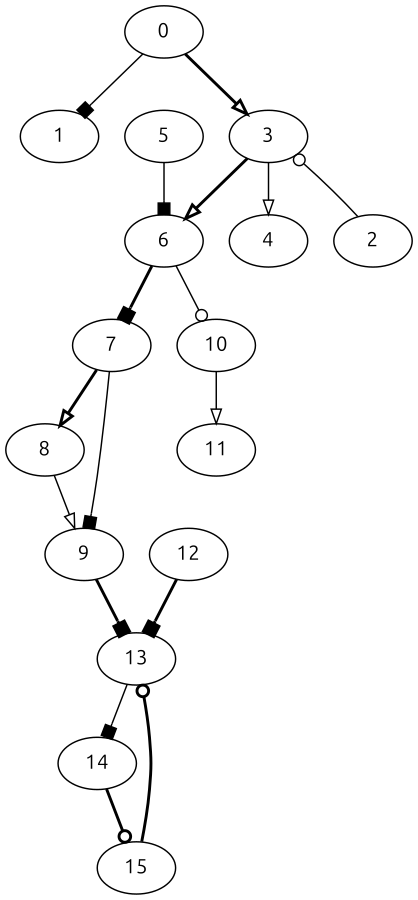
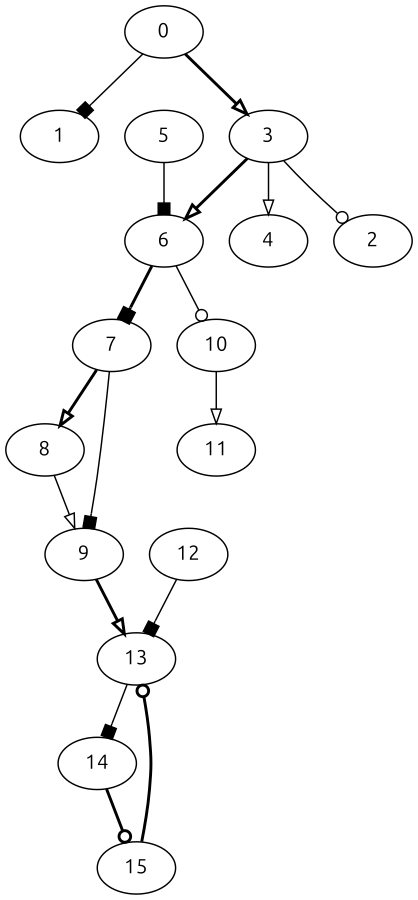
(332, 190) -> (310, 188)
(107, 600) -> (107, 600)
(166, 600) -> (166, 600)
